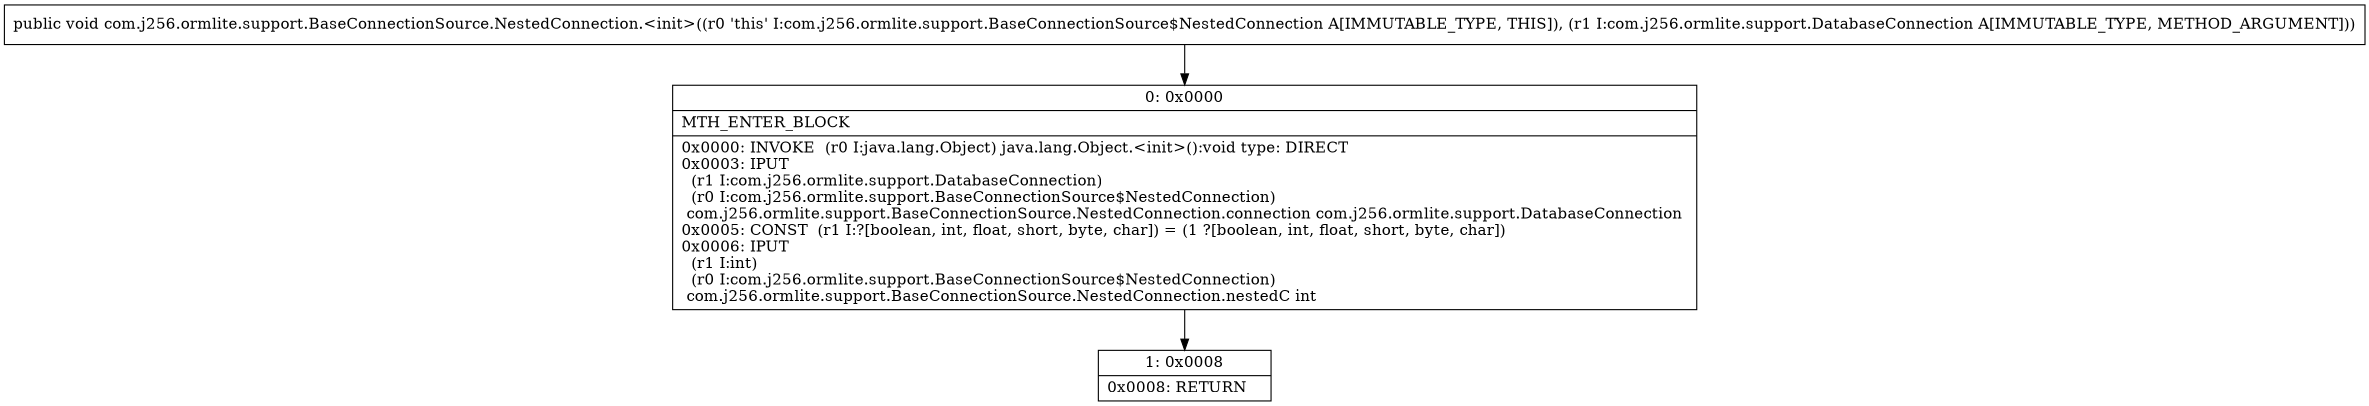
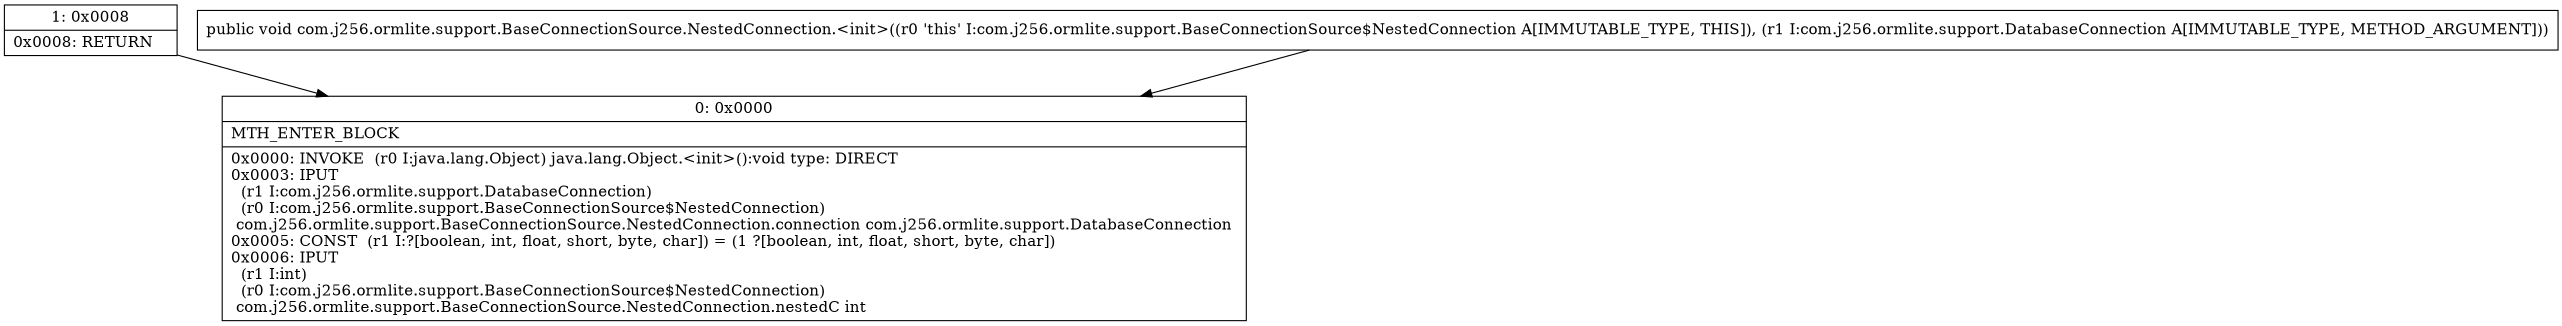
(1185, 324) -> (247, 74)
